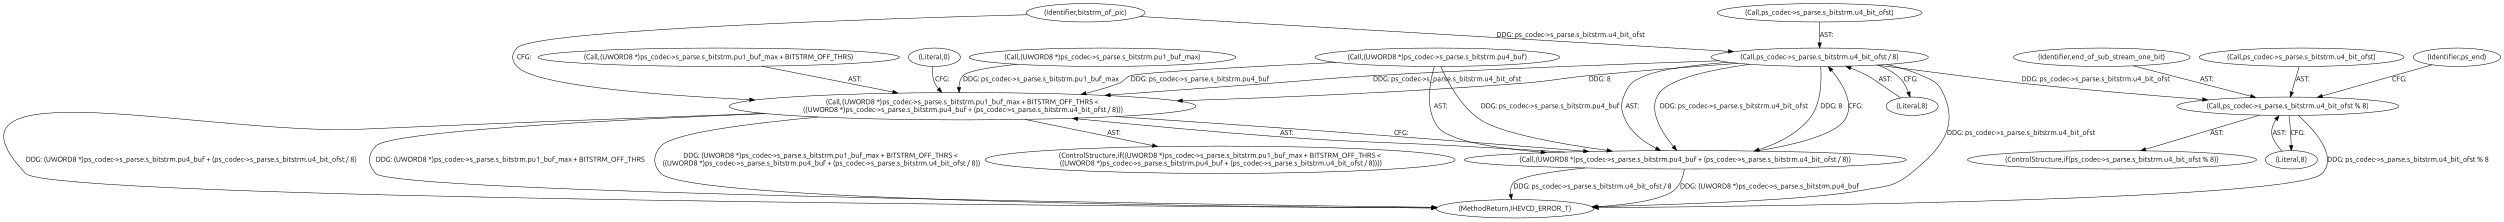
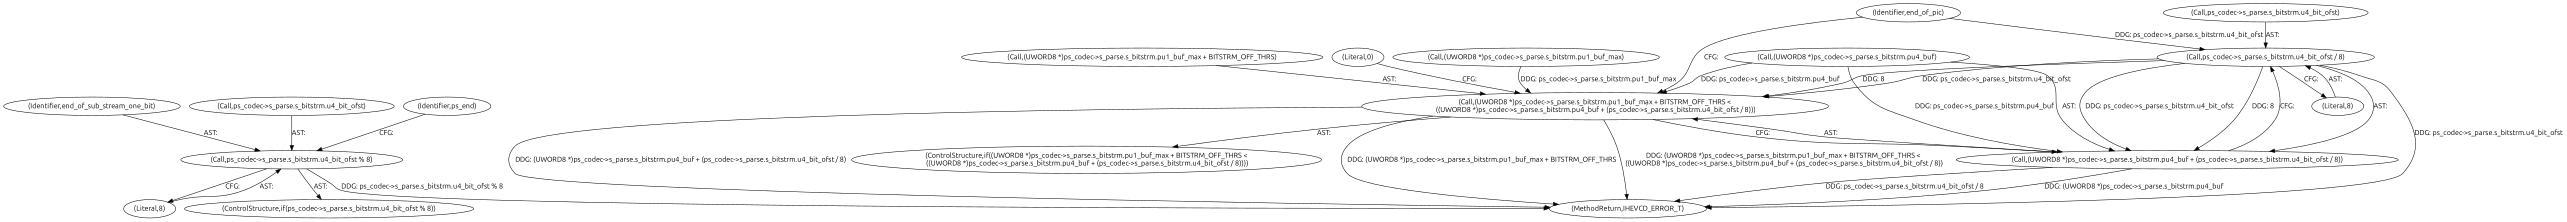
(1086, 13) -> (1908, 13)
(2039, 85) -> none
